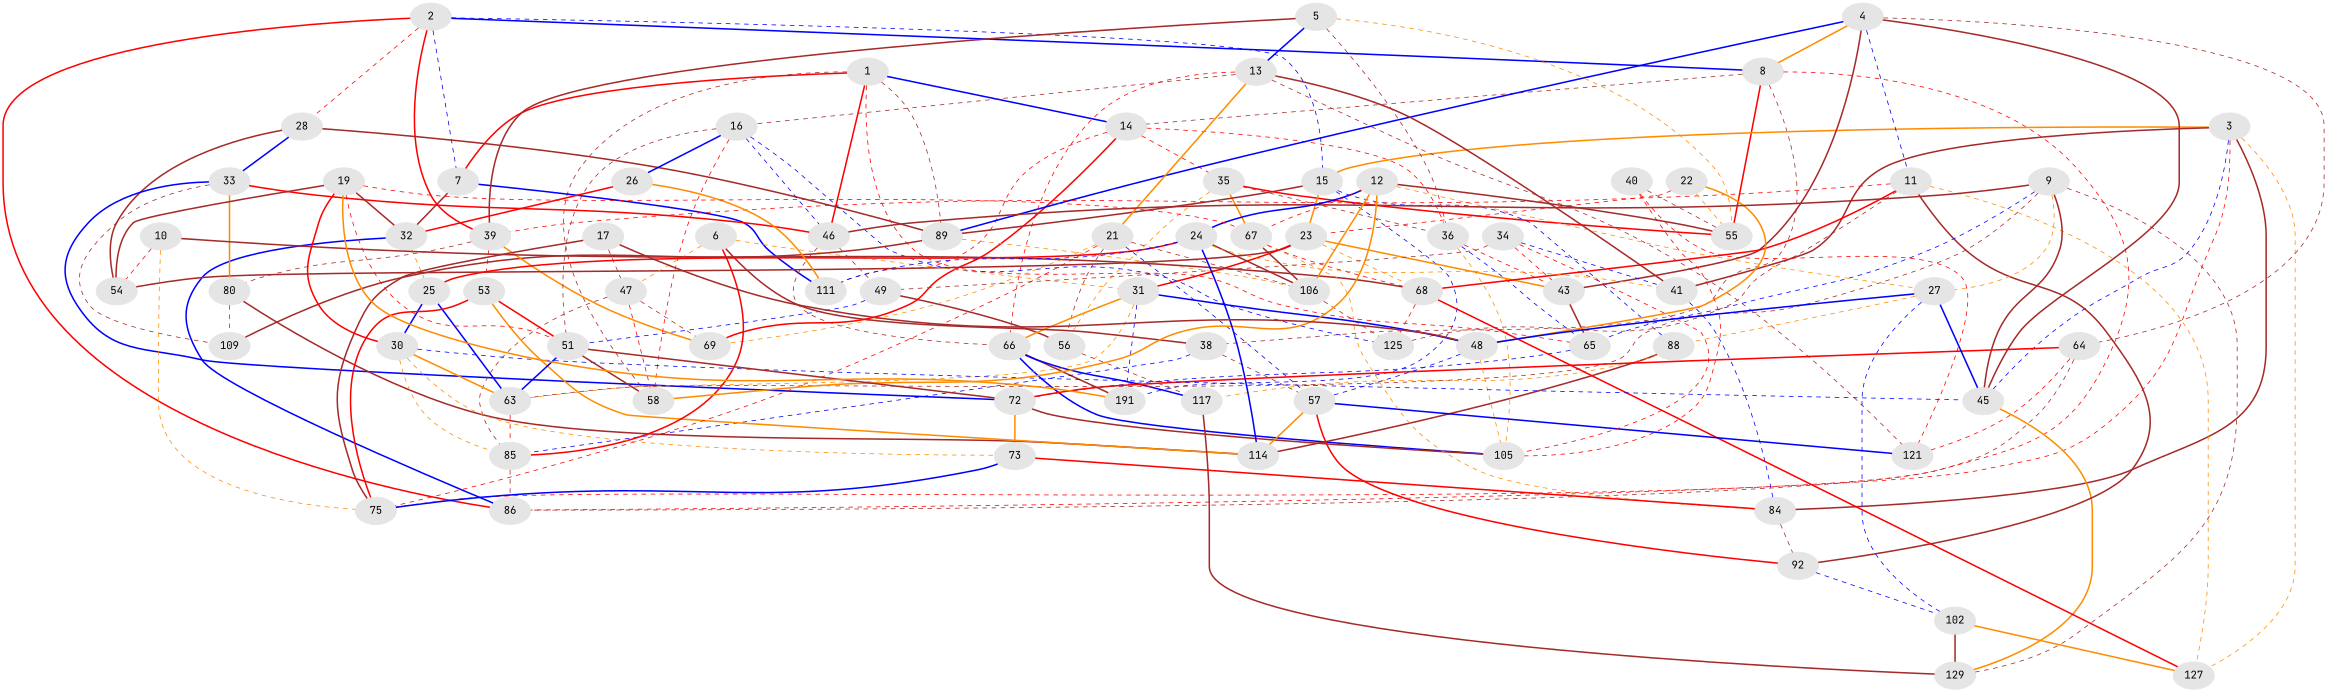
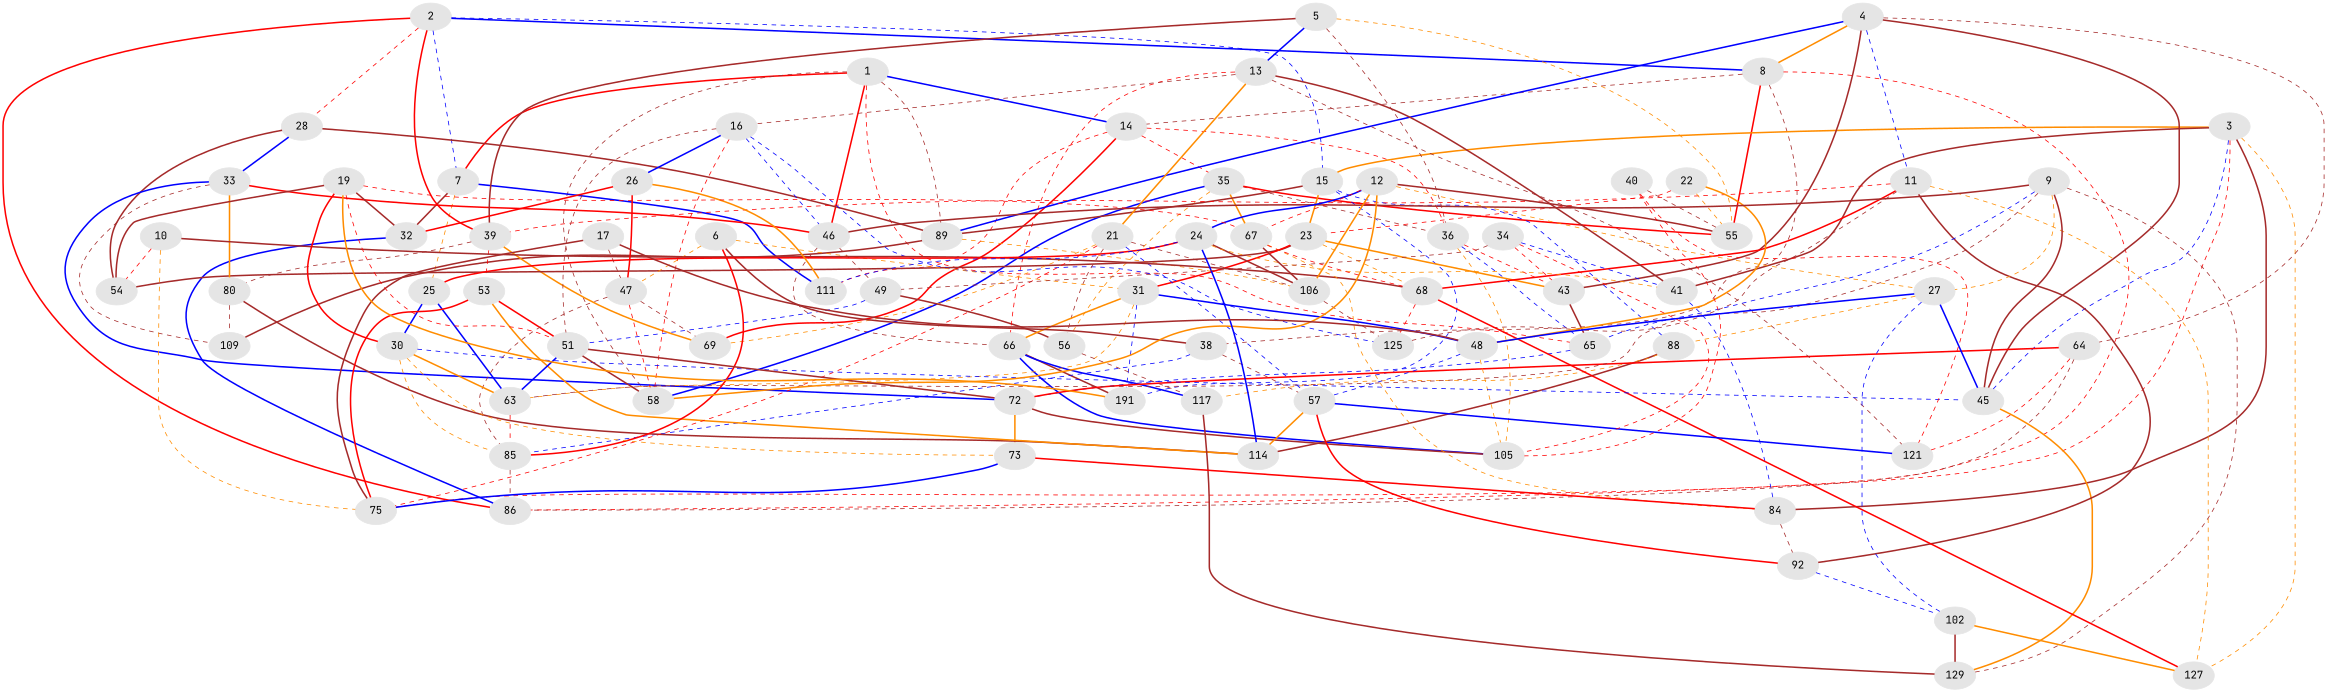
none -> (631, 236)
(418, 264) -> (444, 236)
none -> (877, 328)
